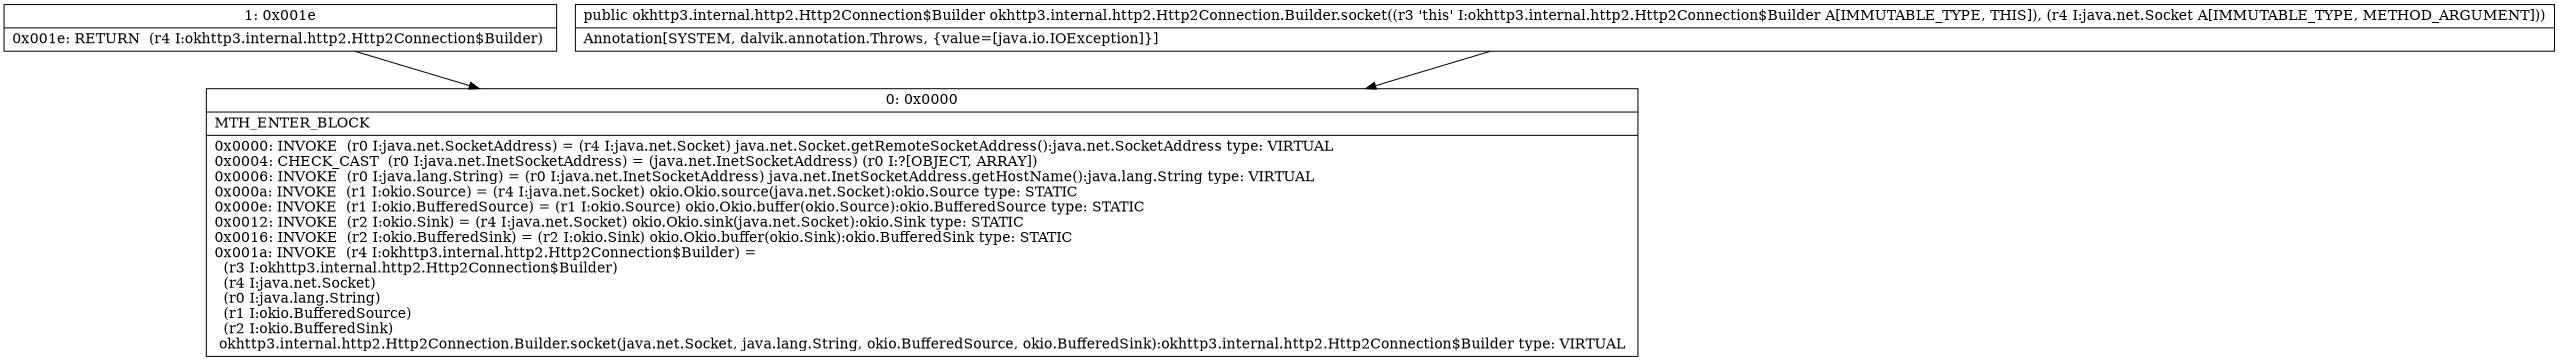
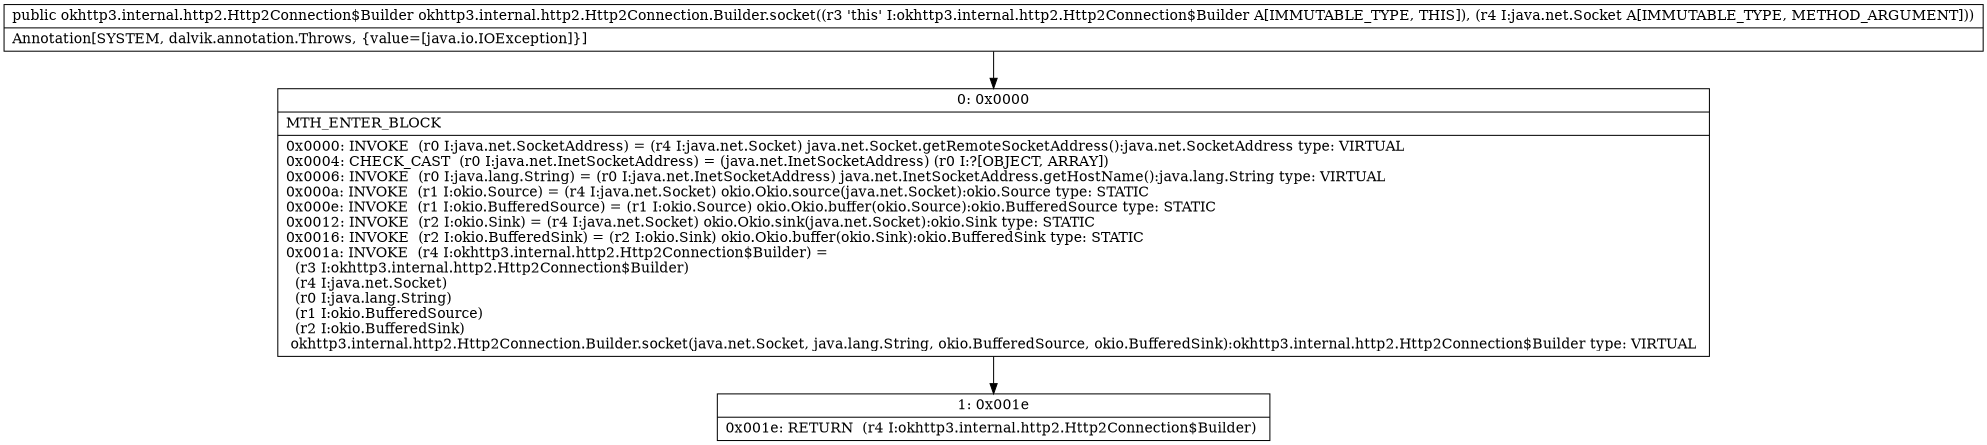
(412, 68) -> (994, 370)
